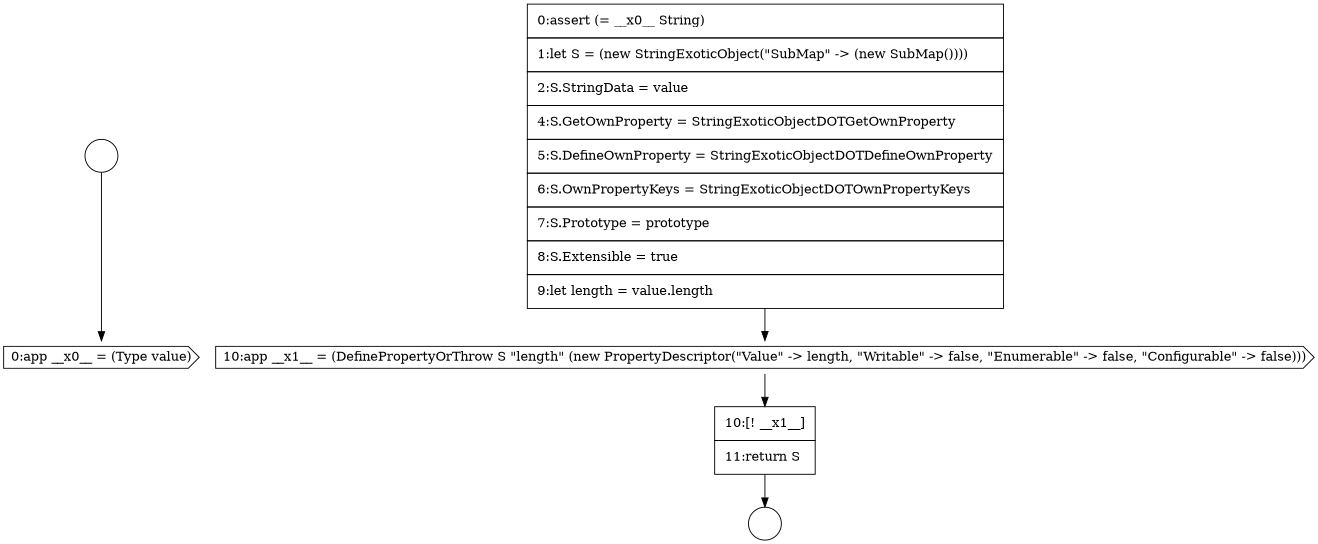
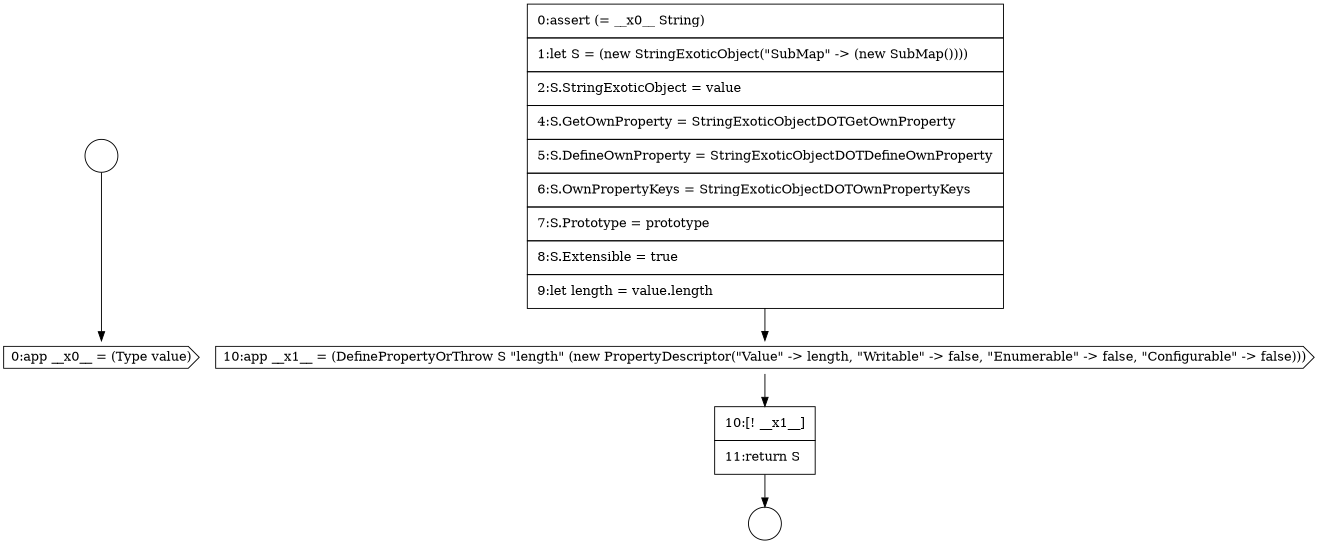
(613, 88) -> (639, 88)
